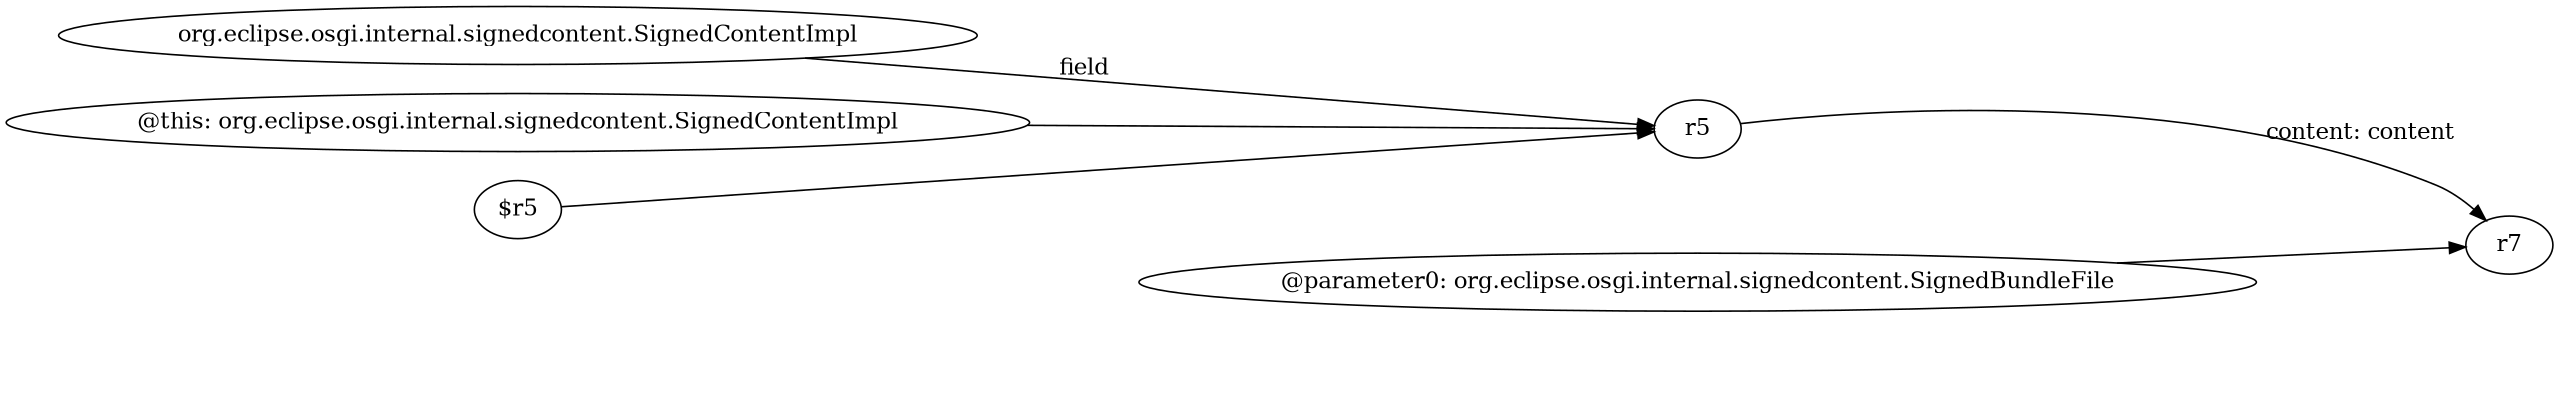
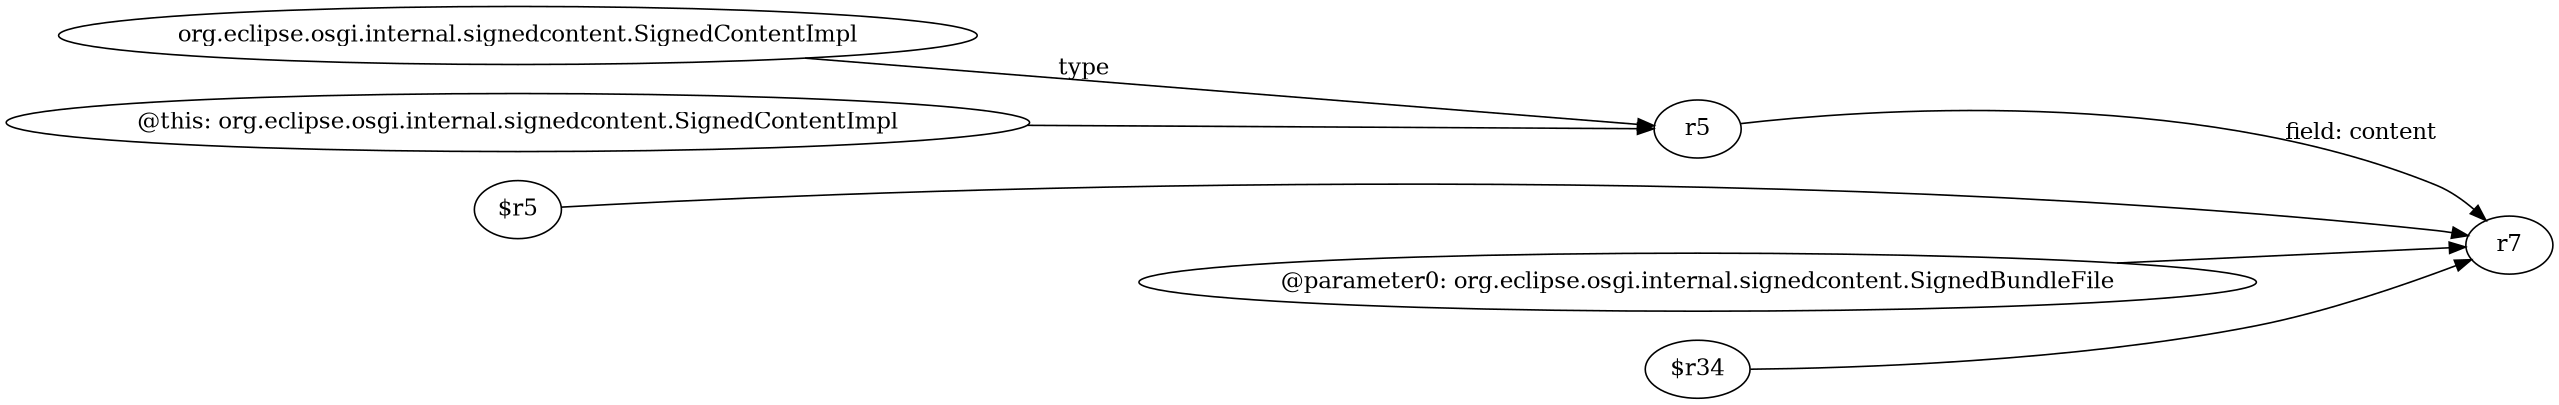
(1084, 69) -> (1084, 69)
(2361, 133) -> (2361, 133)
(1100, 170) -> (1507, 185)
none -> (1698, 369)
